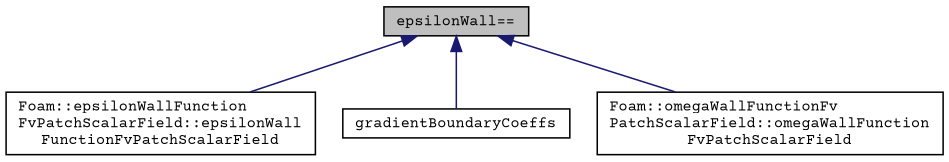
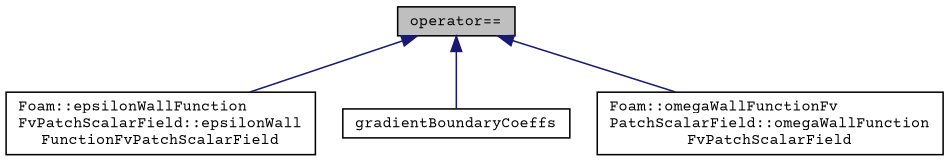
(456, 21) -> (456, 21)
